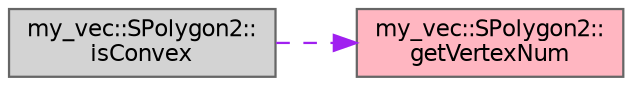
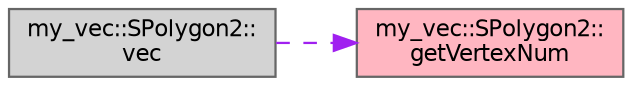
(142, 43) -> (142, 43)
